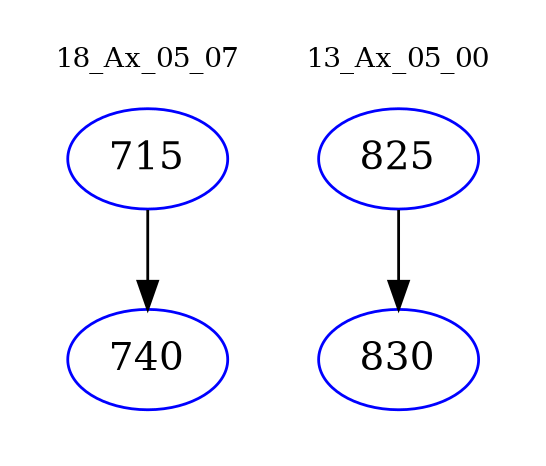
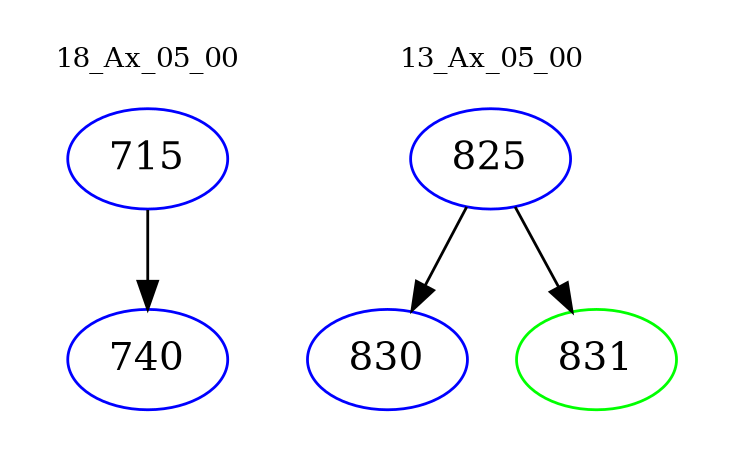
(148, 60) -> (148, 60)
none -> (597, 360)
